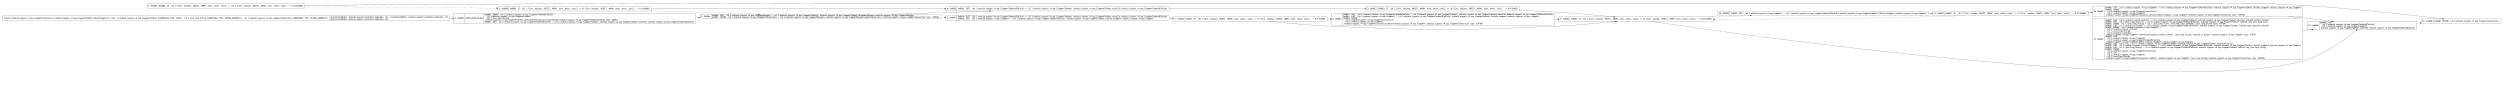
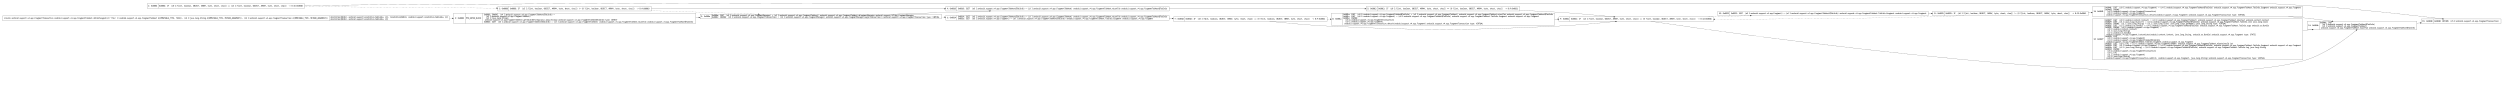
(474, 18) -> (474, 18)
